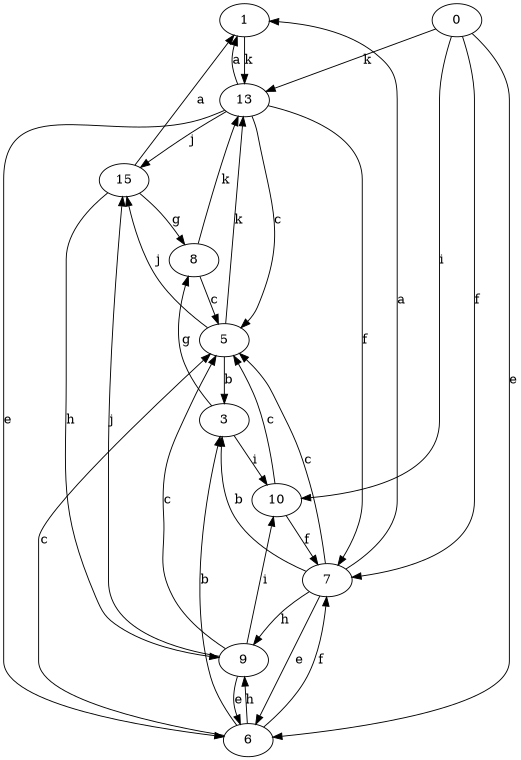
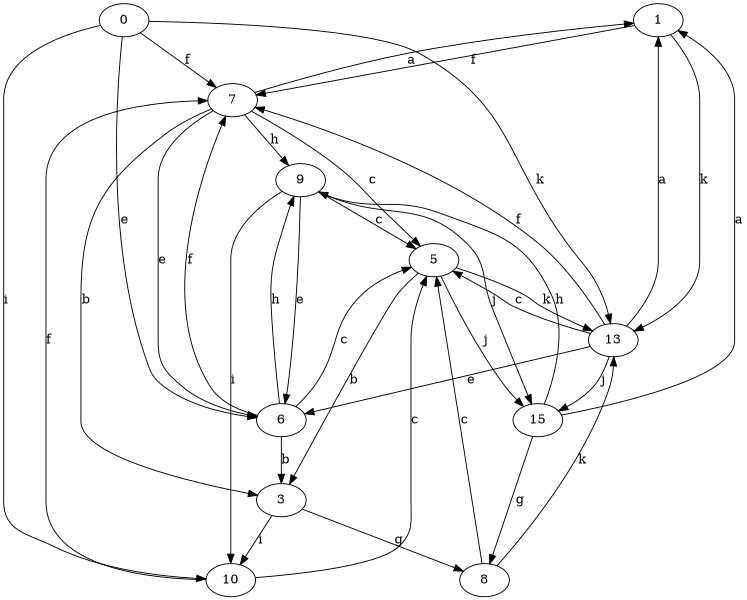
none -> (450, 59)
